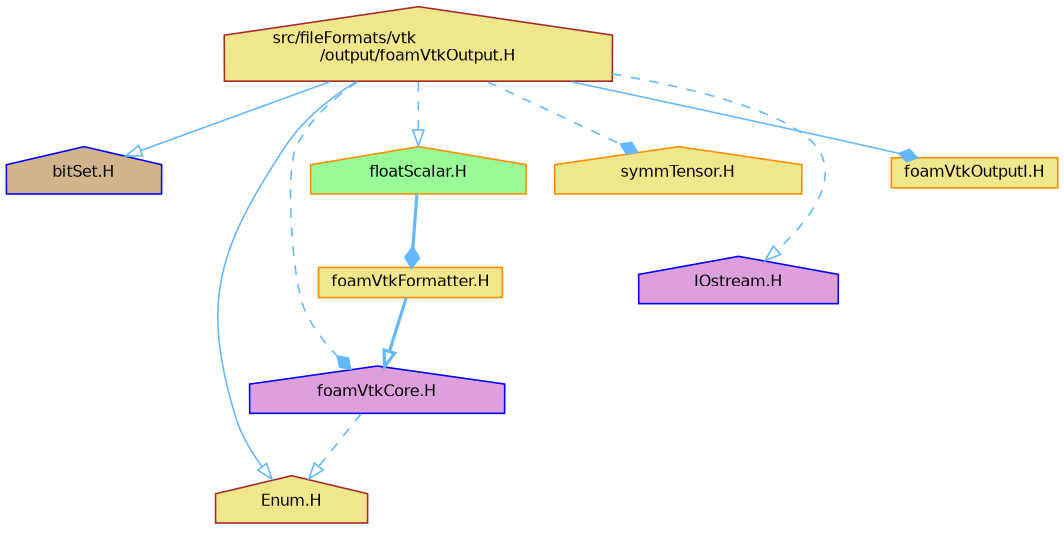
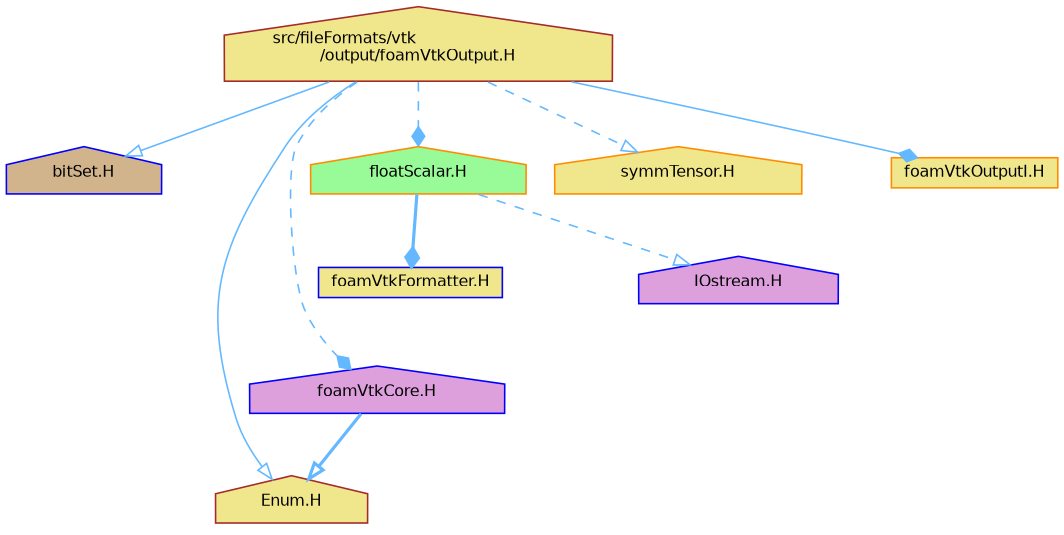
(418, 106) -> (418, 106)
(761, 112) -> (577, 227)
(556, 114) -> (556, 114)
(410, 282) -> (410, 282)
(398, 324) -> none
(340, 440) -> (340, 440)
